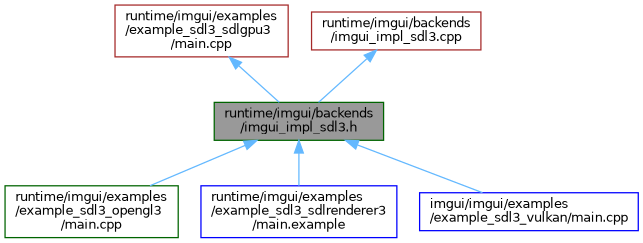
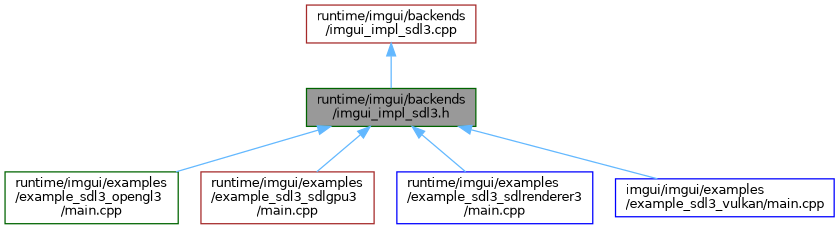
(259, 84) -> (338, 153)
(299, 212) -> (495, 198)
